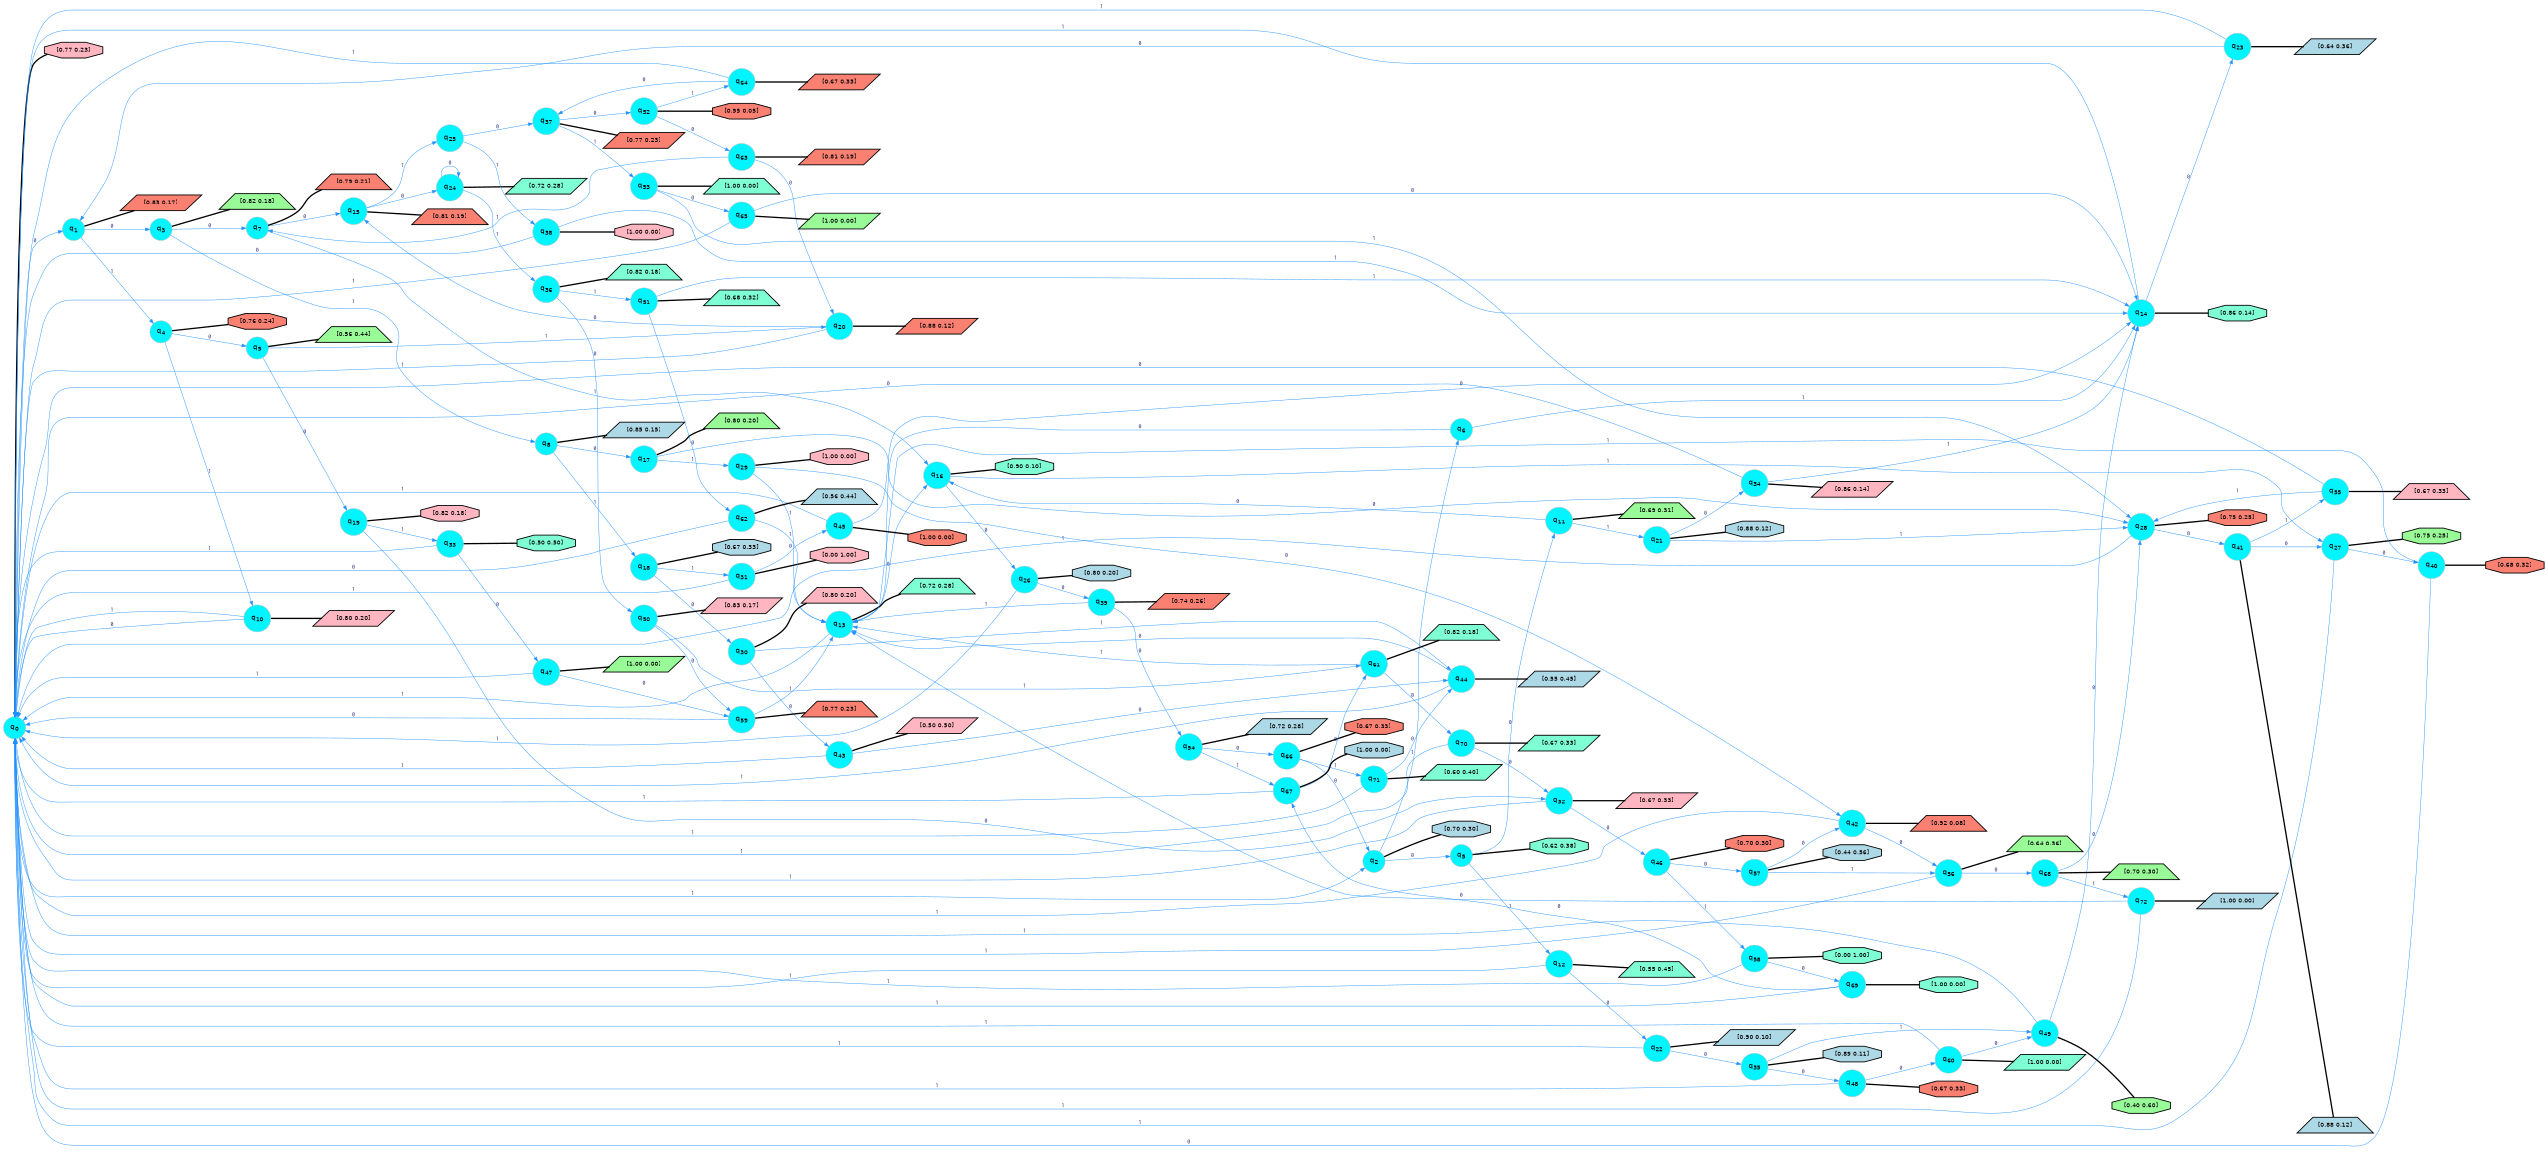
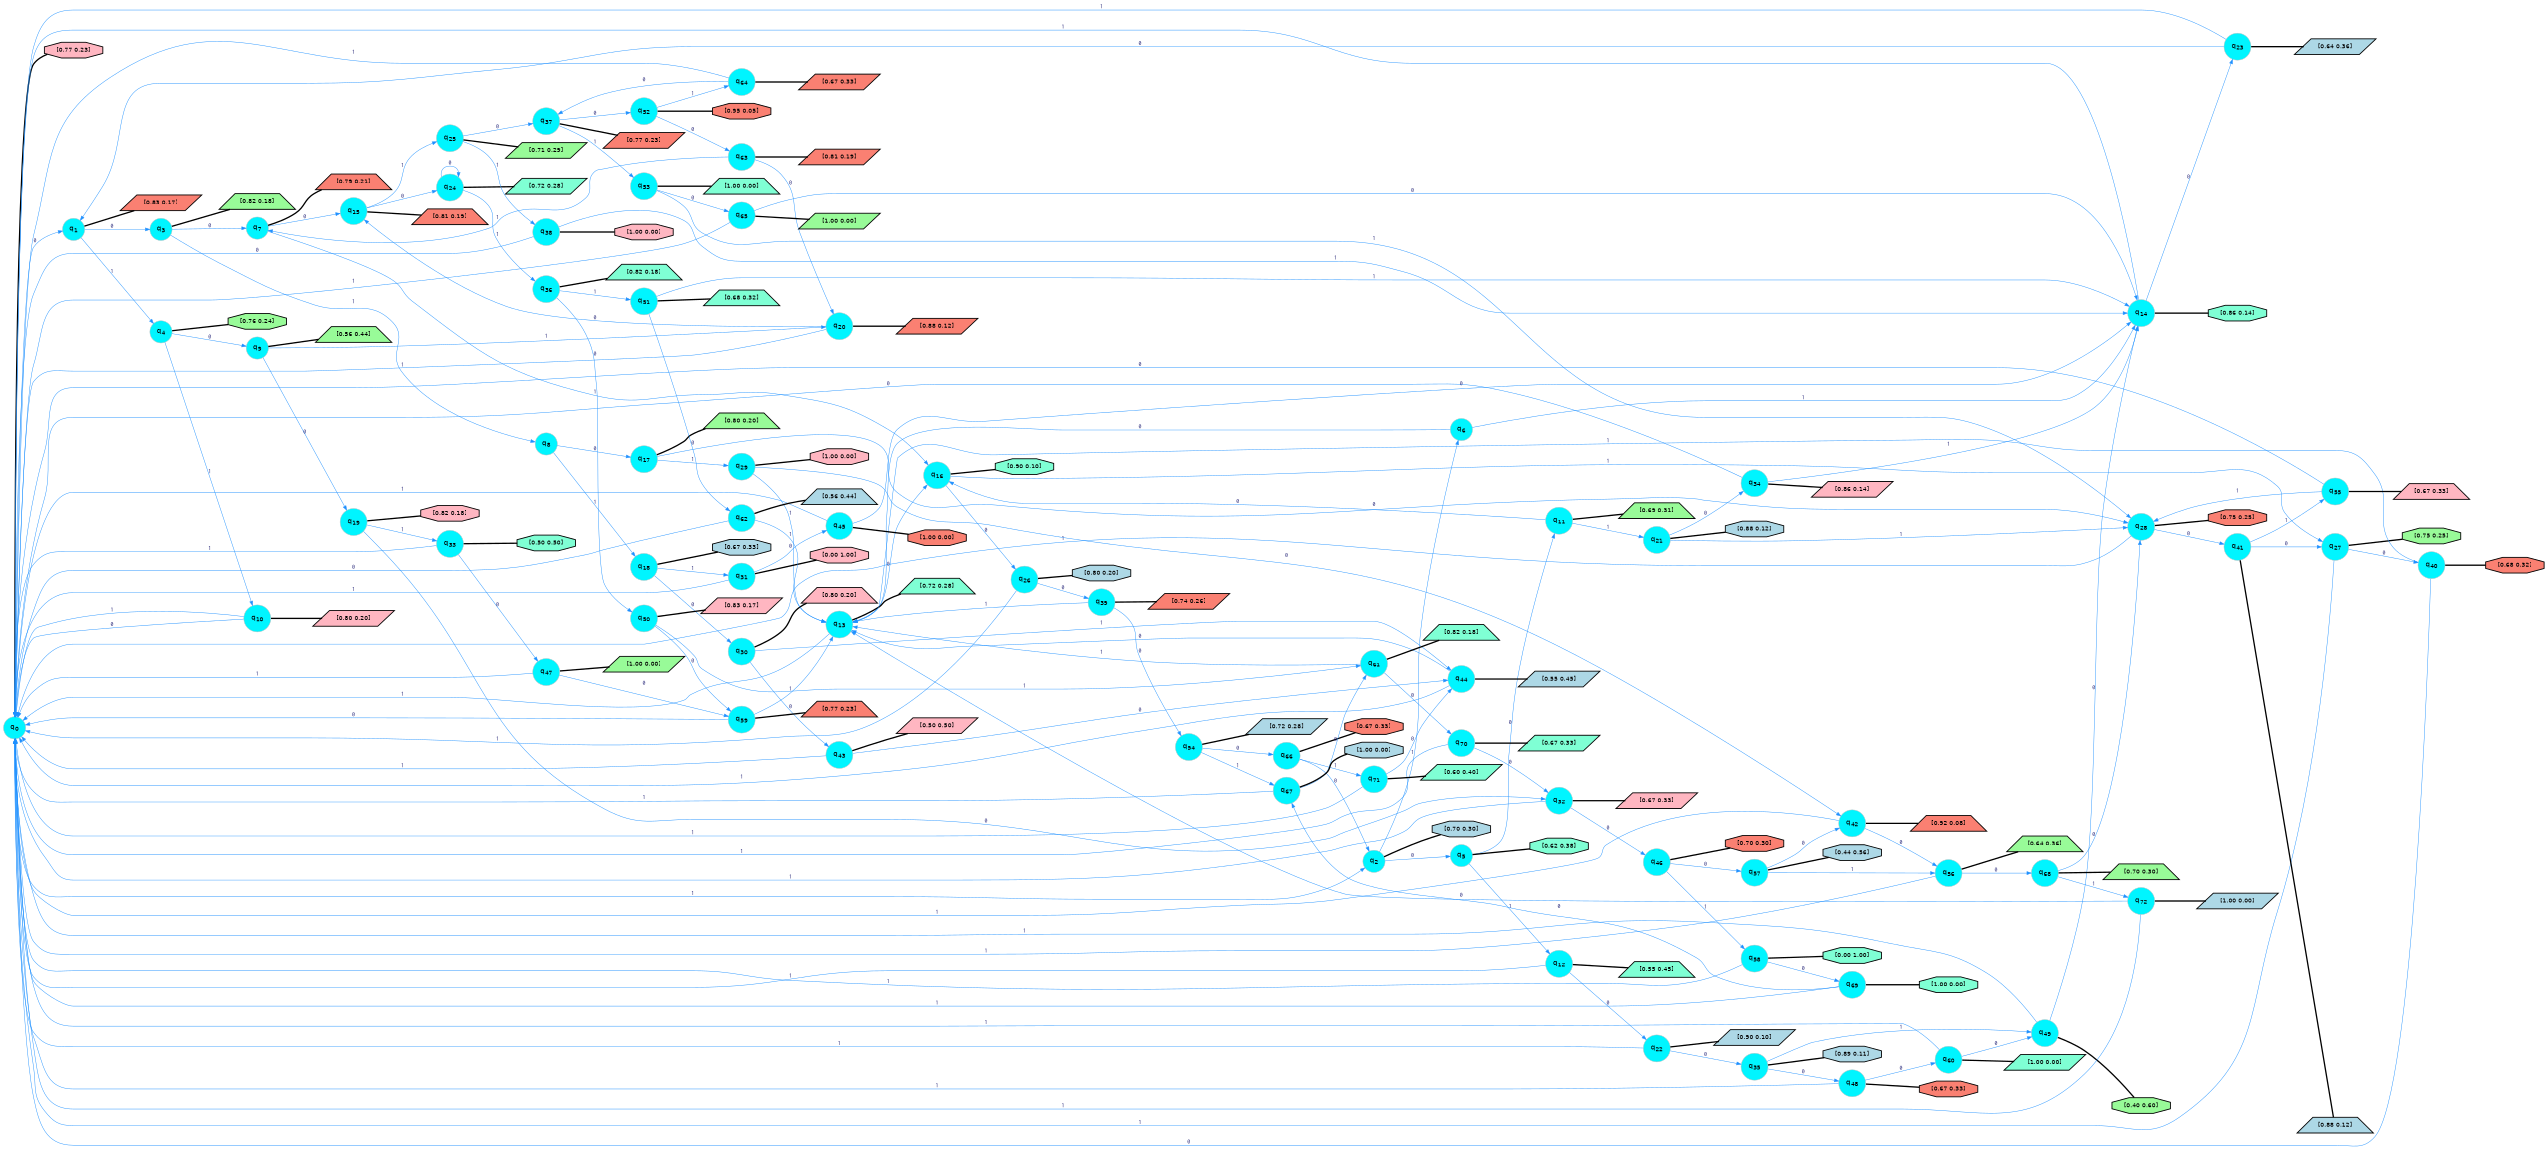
none -> (546, 150)
(257, 321) -> (257, 321)
(644, 430) -> none
